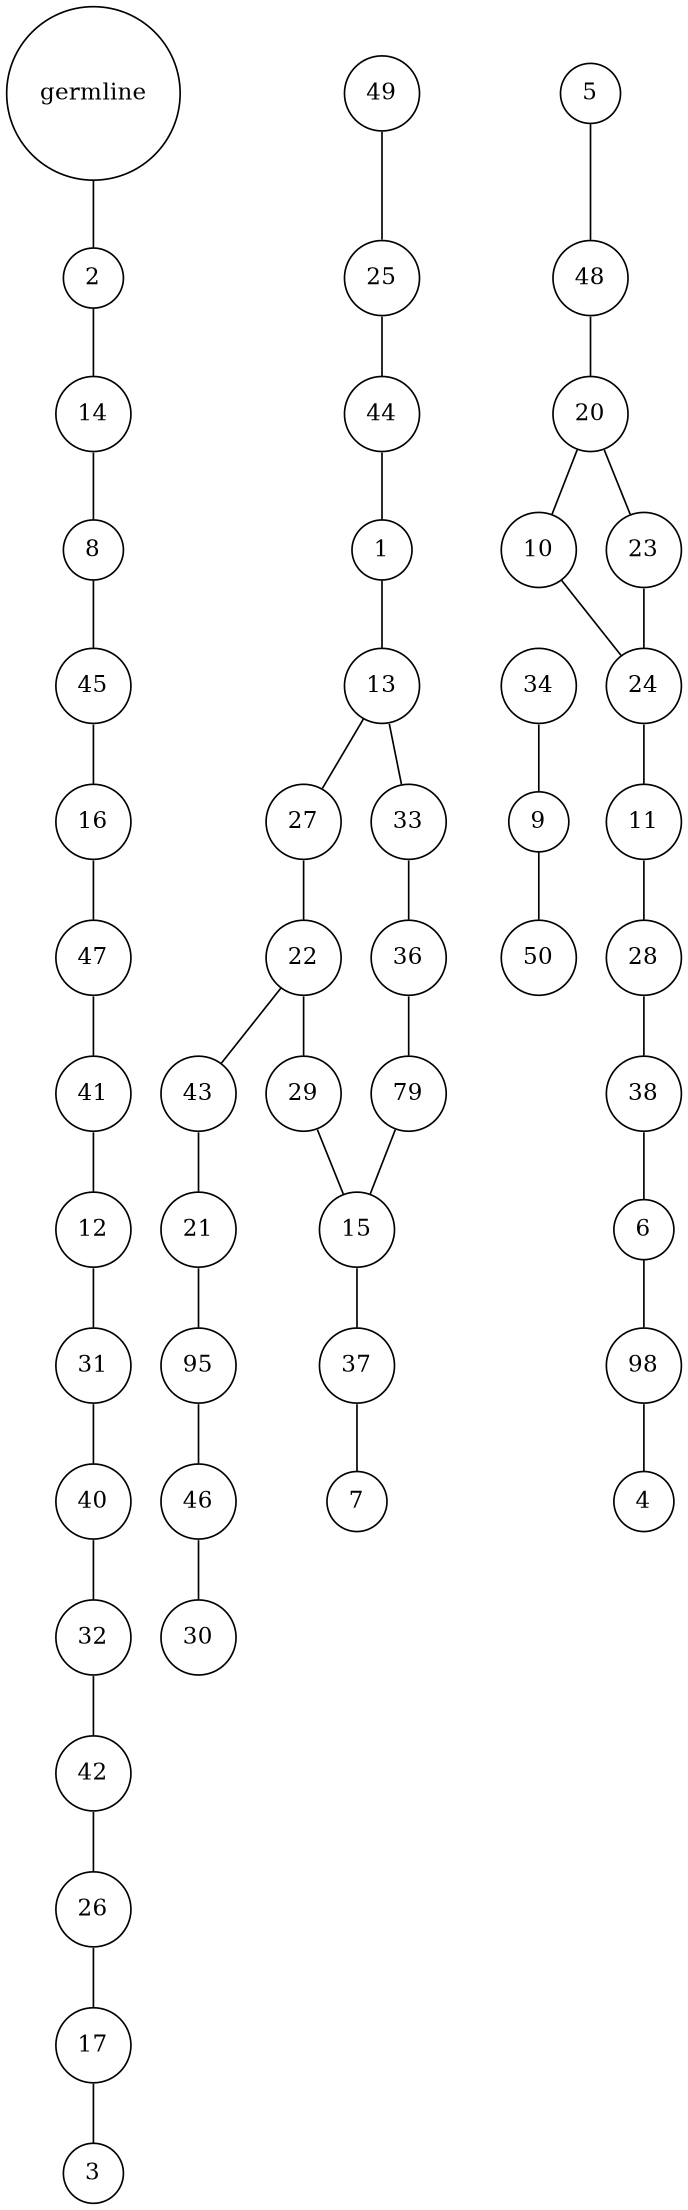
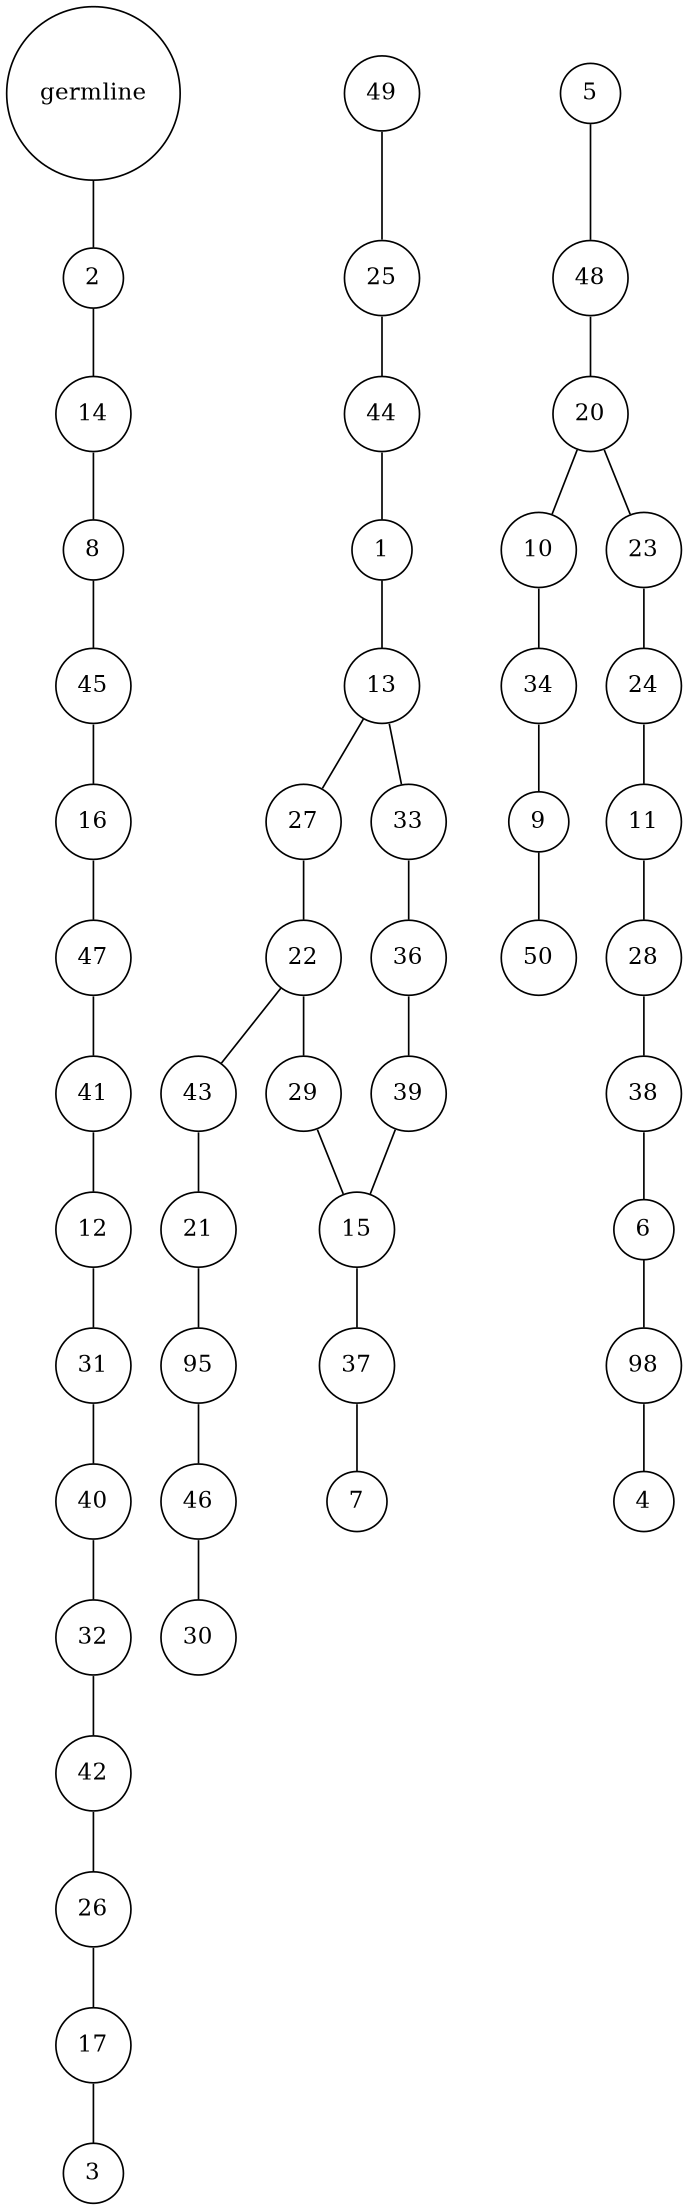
(591, 618) -> (539, 618)
(409, 1094) -> (409, 1094)
